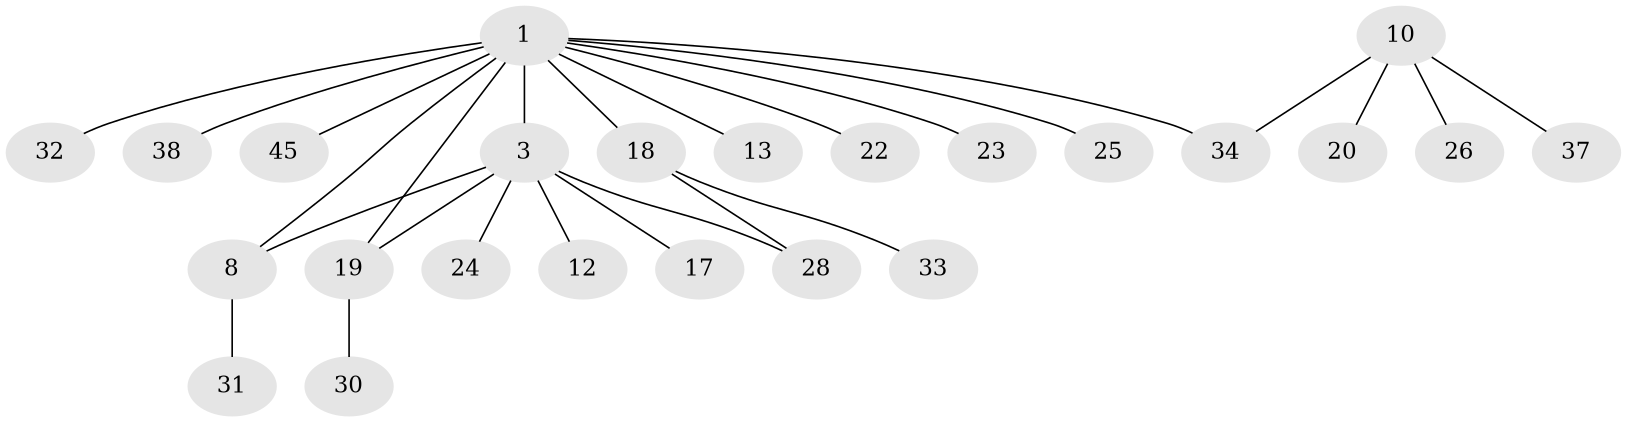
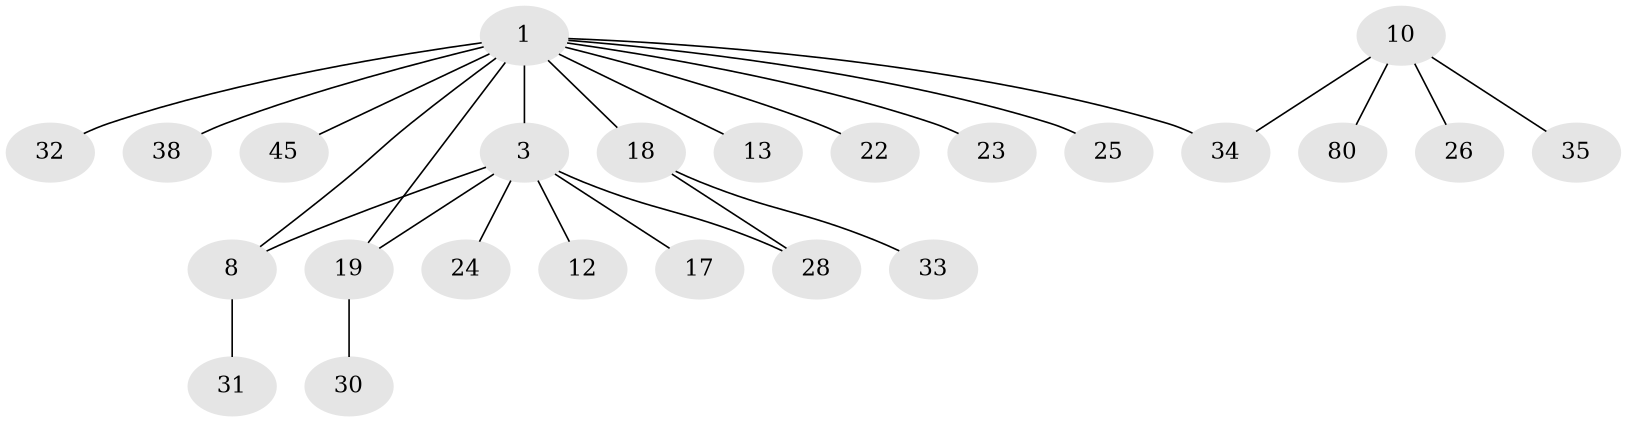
(1343, 153) -> (1343, 153)
(1577, 153) -> (1577, 153)
